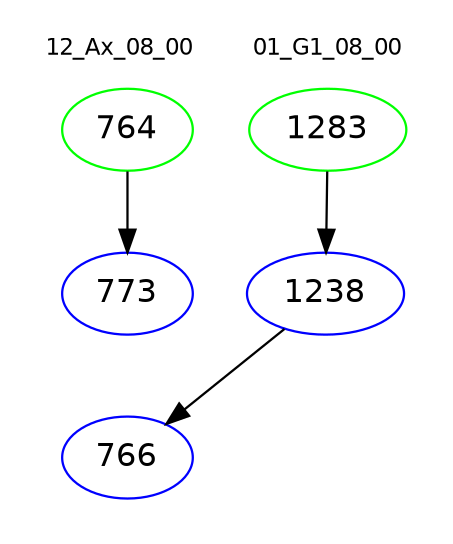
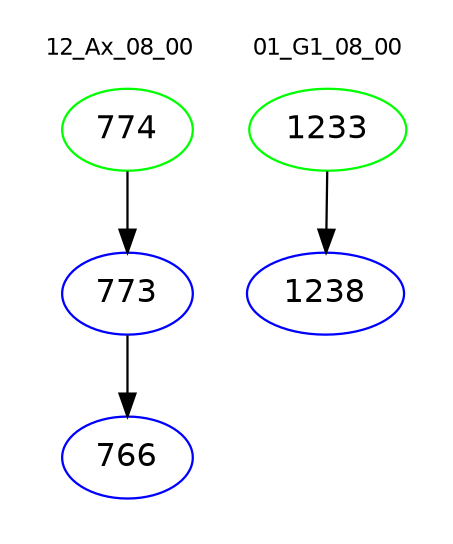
(127, 130) -> (127, 130)
(328, 130) -> (328, 130)
(234, 369) -> (127, 364)
